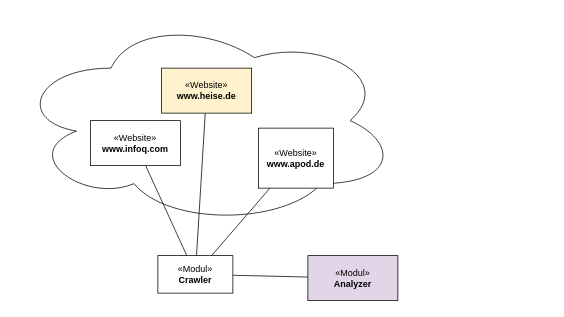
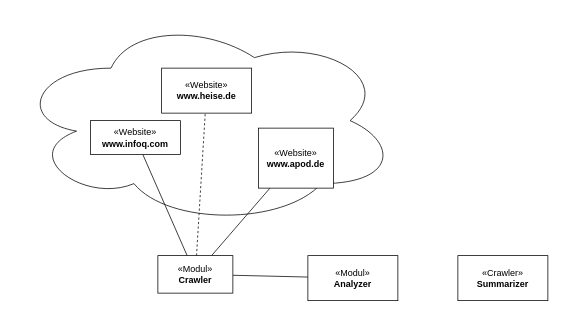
(207, 90) -> (207, 90)
(135, 143) -> (135, 137)
(201, 185) -> (201, 185)
(353, 278) -> (353, 278)
none -> (503, 278)
